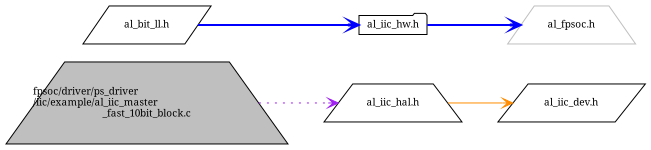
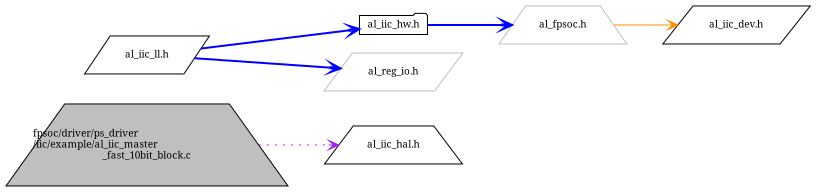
(147, 25) -> (147, 55)
none -> (393, 72)
(475, 103) -> (641, 25)
